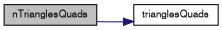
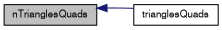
(110, 22) -> (120, 8)
